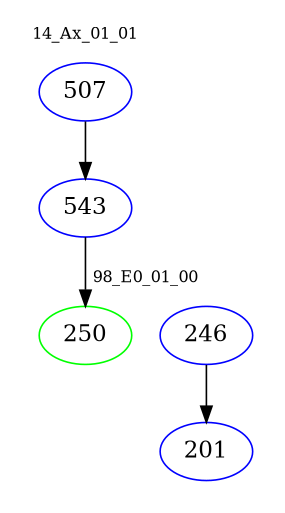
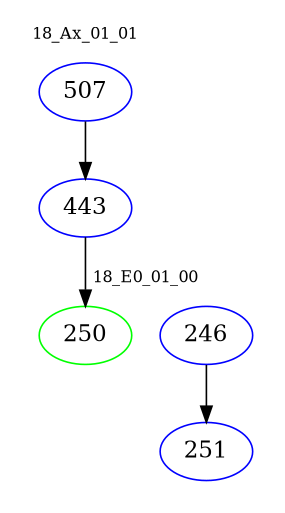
(85, 35) -> (85, 35)
(85, 208) -> (85, 208)
(146, 278) -> (146, 278)
(206, 451) -> (206, 451)
